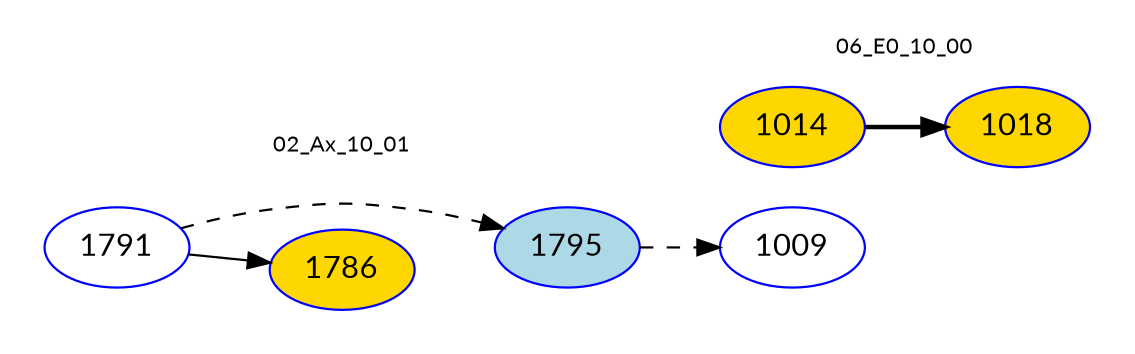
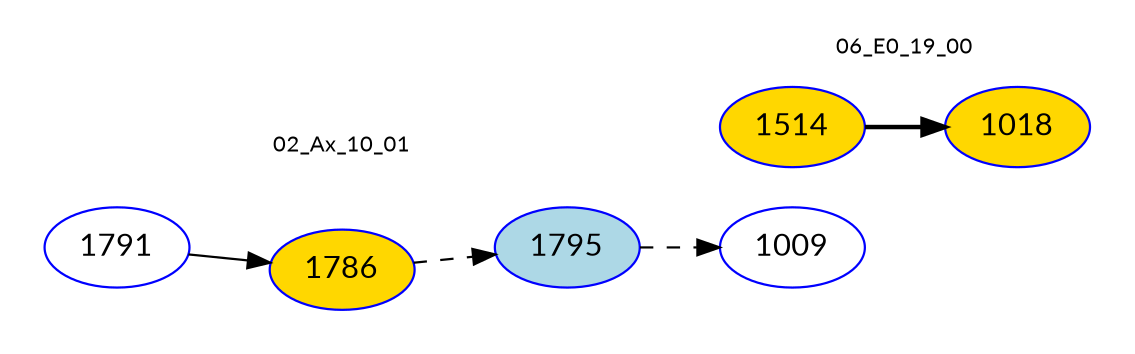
(905, 48) -> (905, 48)
(792, 127) -> (792, 127)
(331, 204) -> (443, 260)
